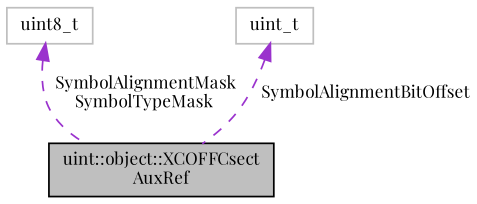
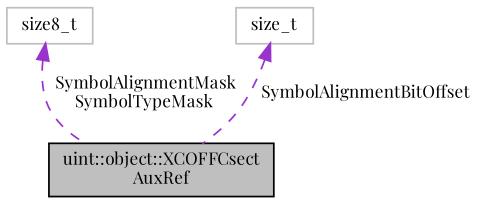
(50, 26) -> (50, 26)
(275, 26) -> (275, 26)
